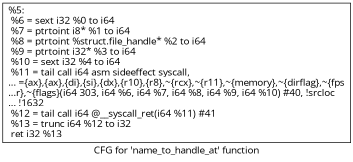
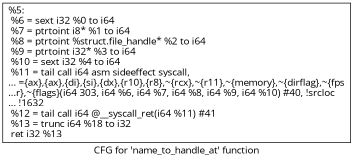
(70, 124) -> (70, 124)
